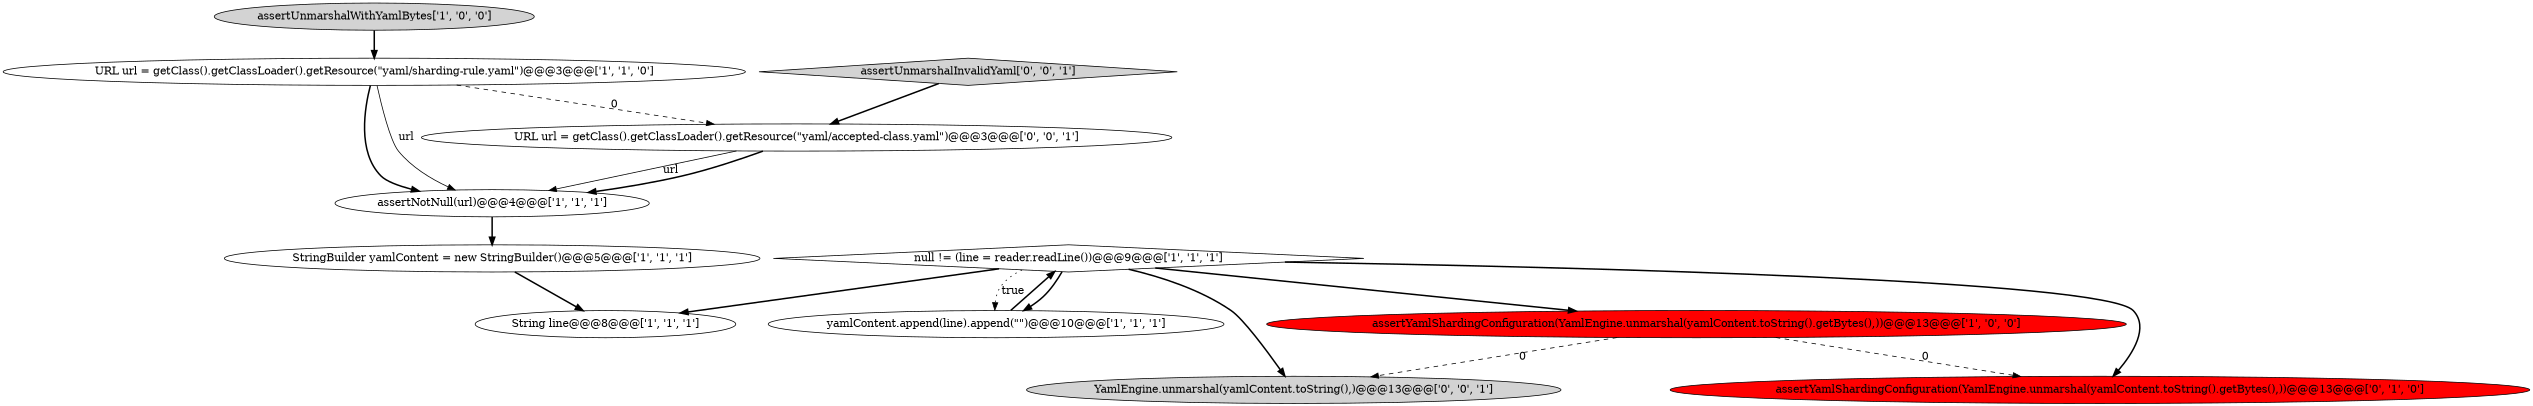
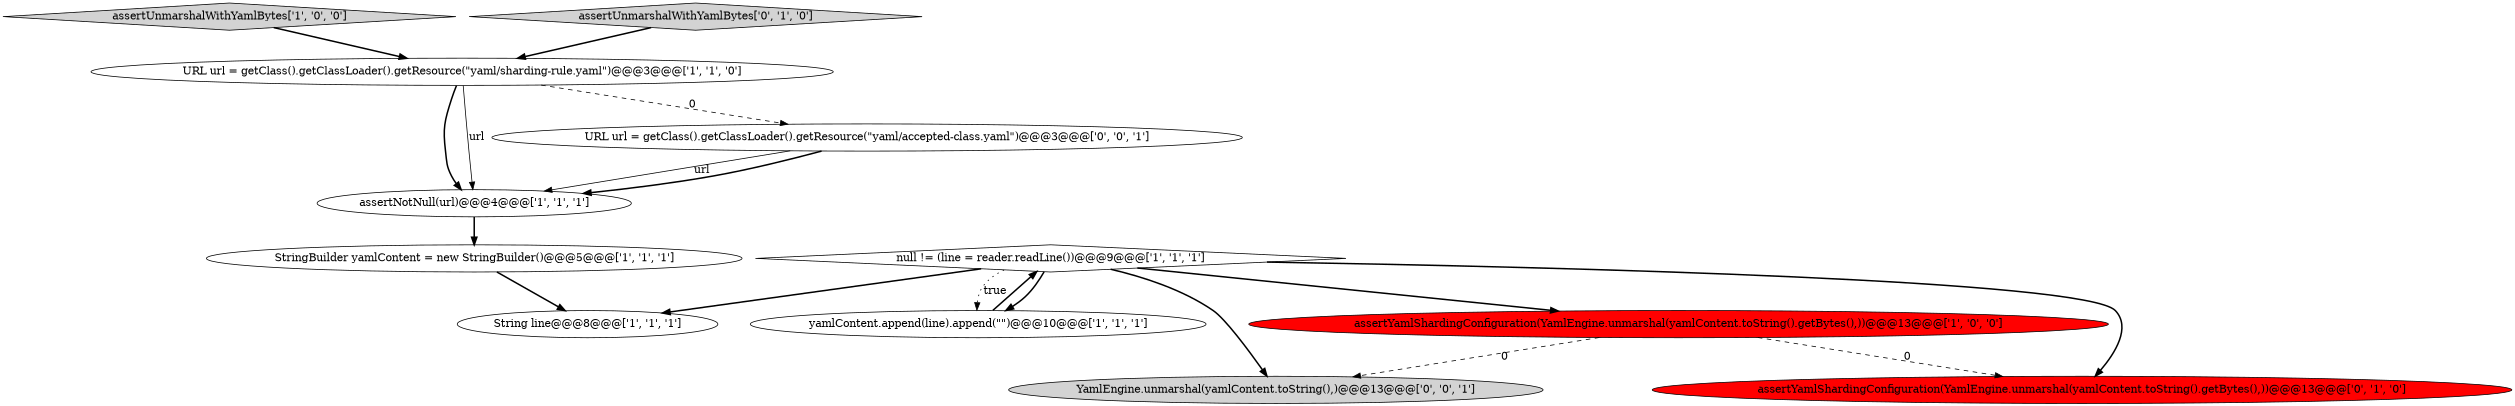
(374, 17) -> (229, 17)
none -> (696, 17)
(968, 72) -> none
